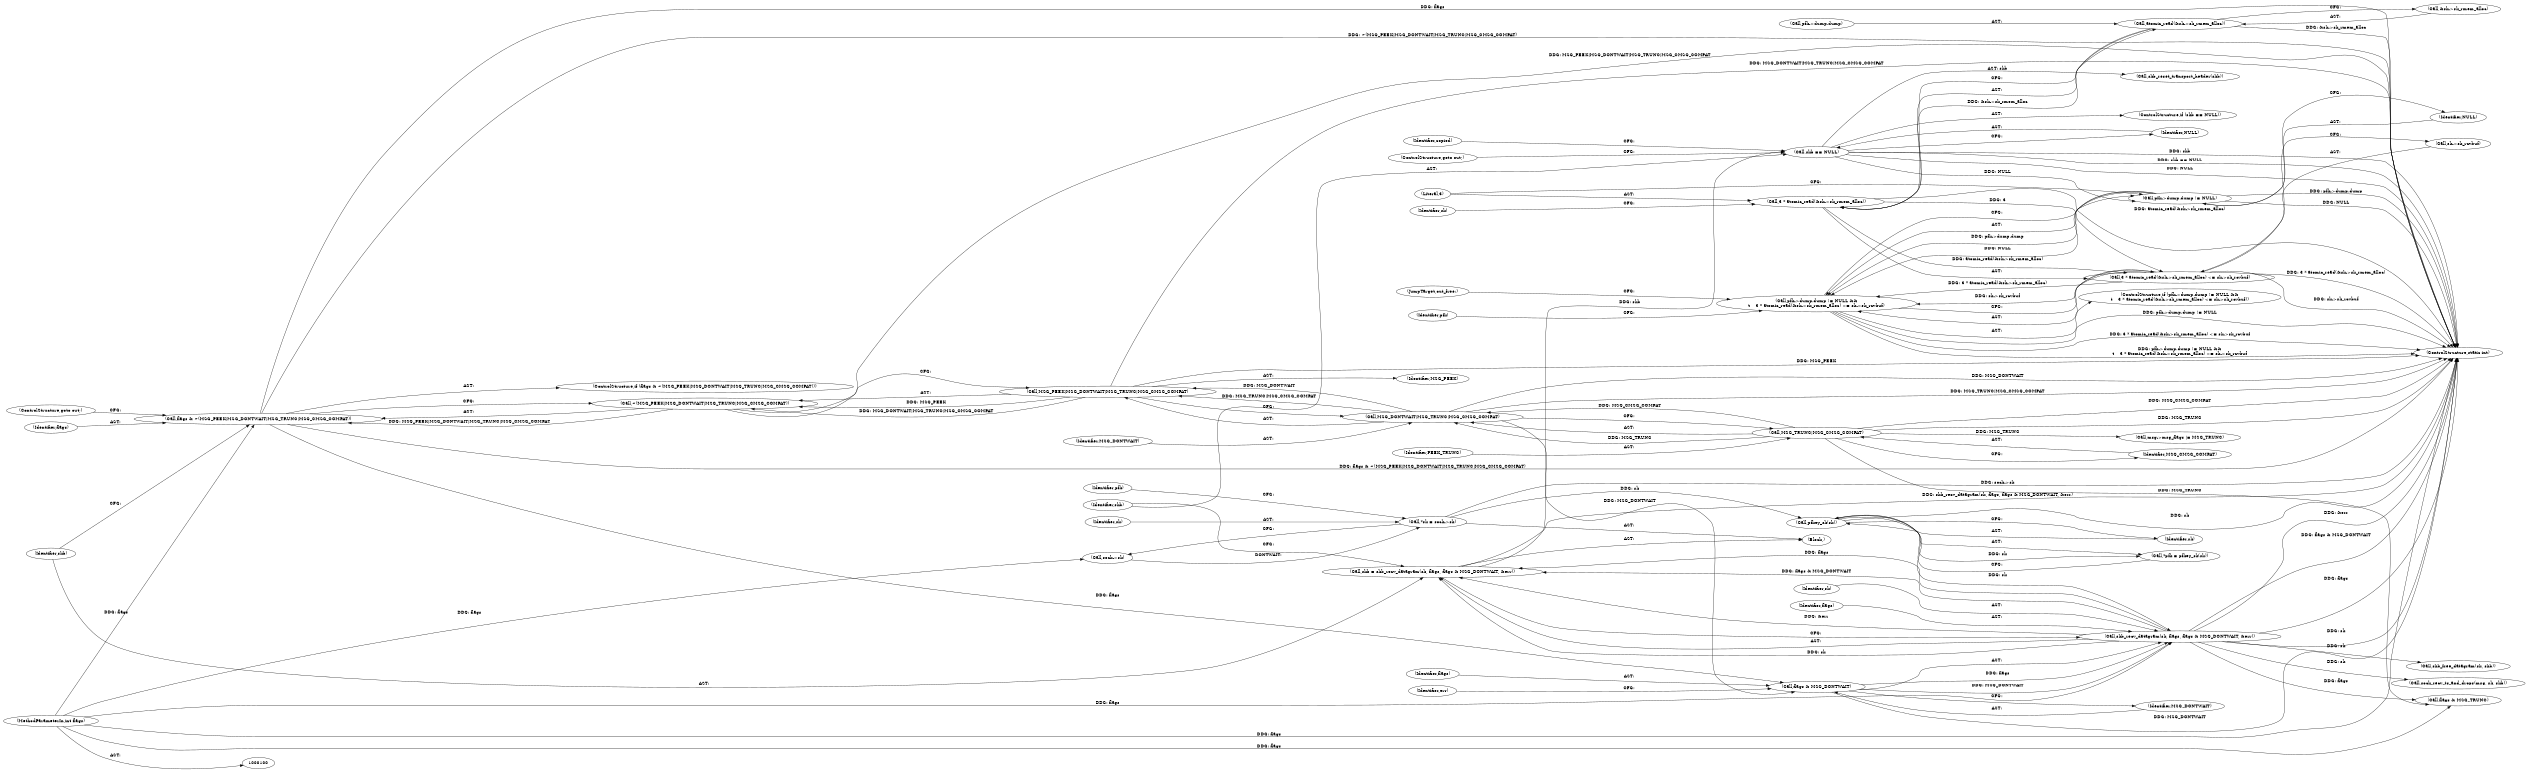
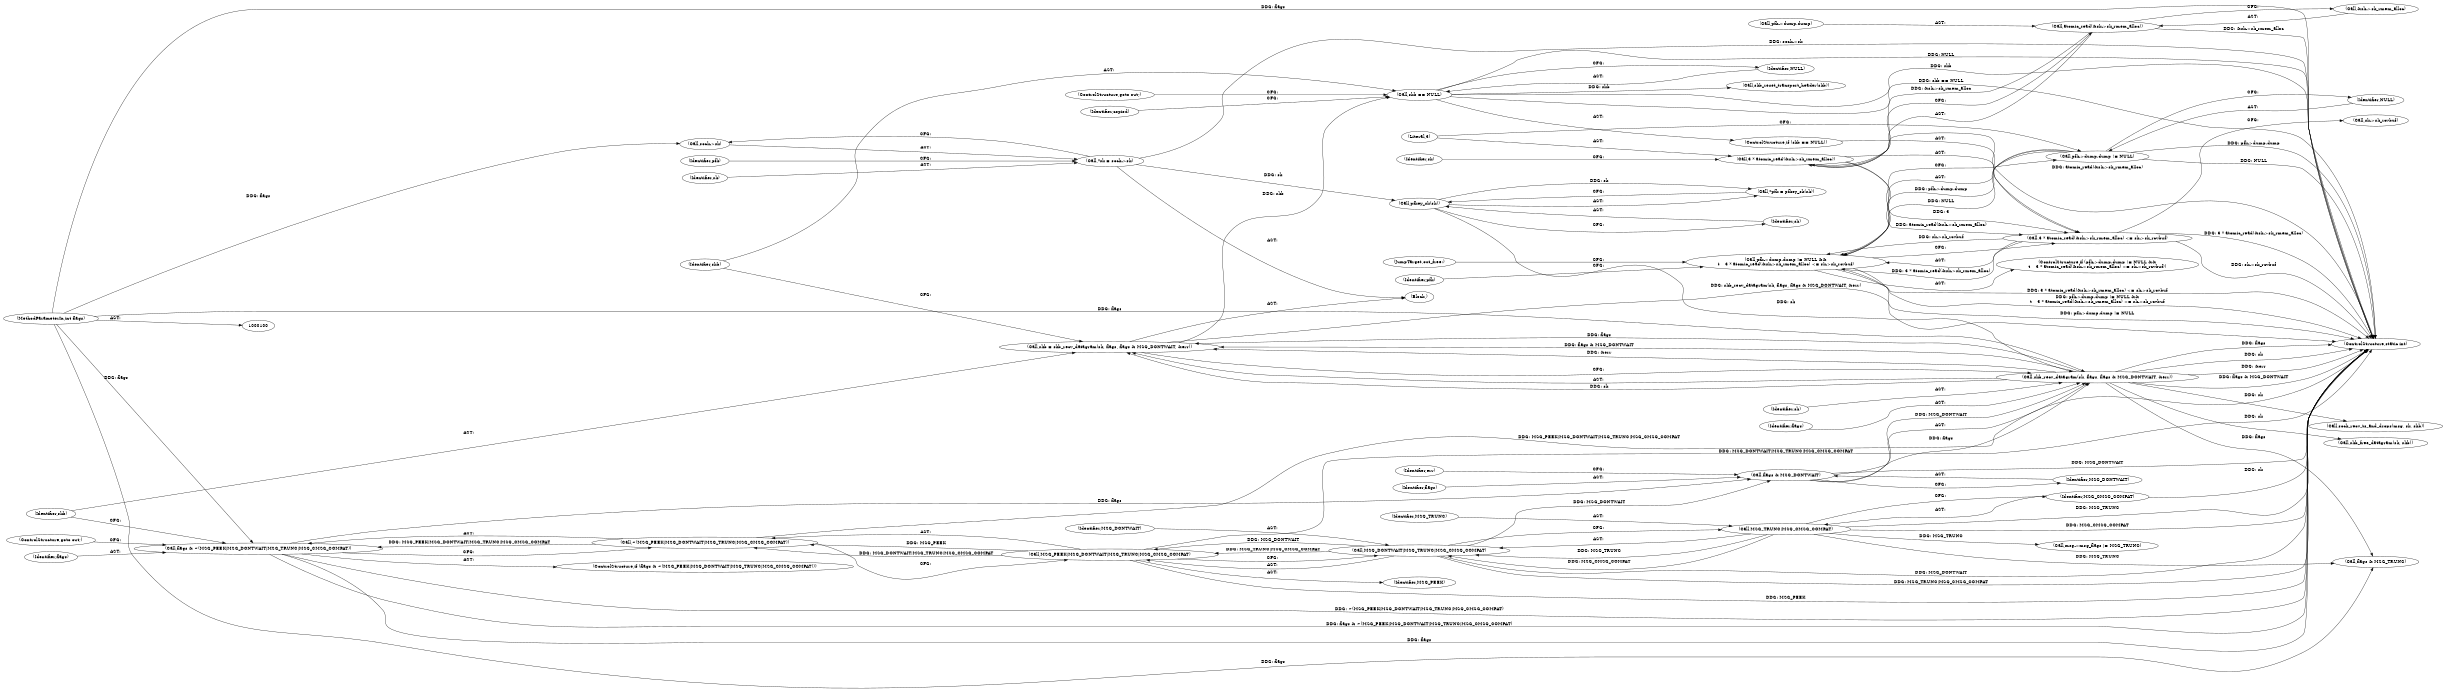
(1998, 69) -> (1599, 87)
(1986, 176) -> none
(2301, 177) -> (1980, 146)
(1433, 453) -> (1419, 517)
(2196, 529) -> (2297, 477)
(1269, 555) -> (926, 147)
